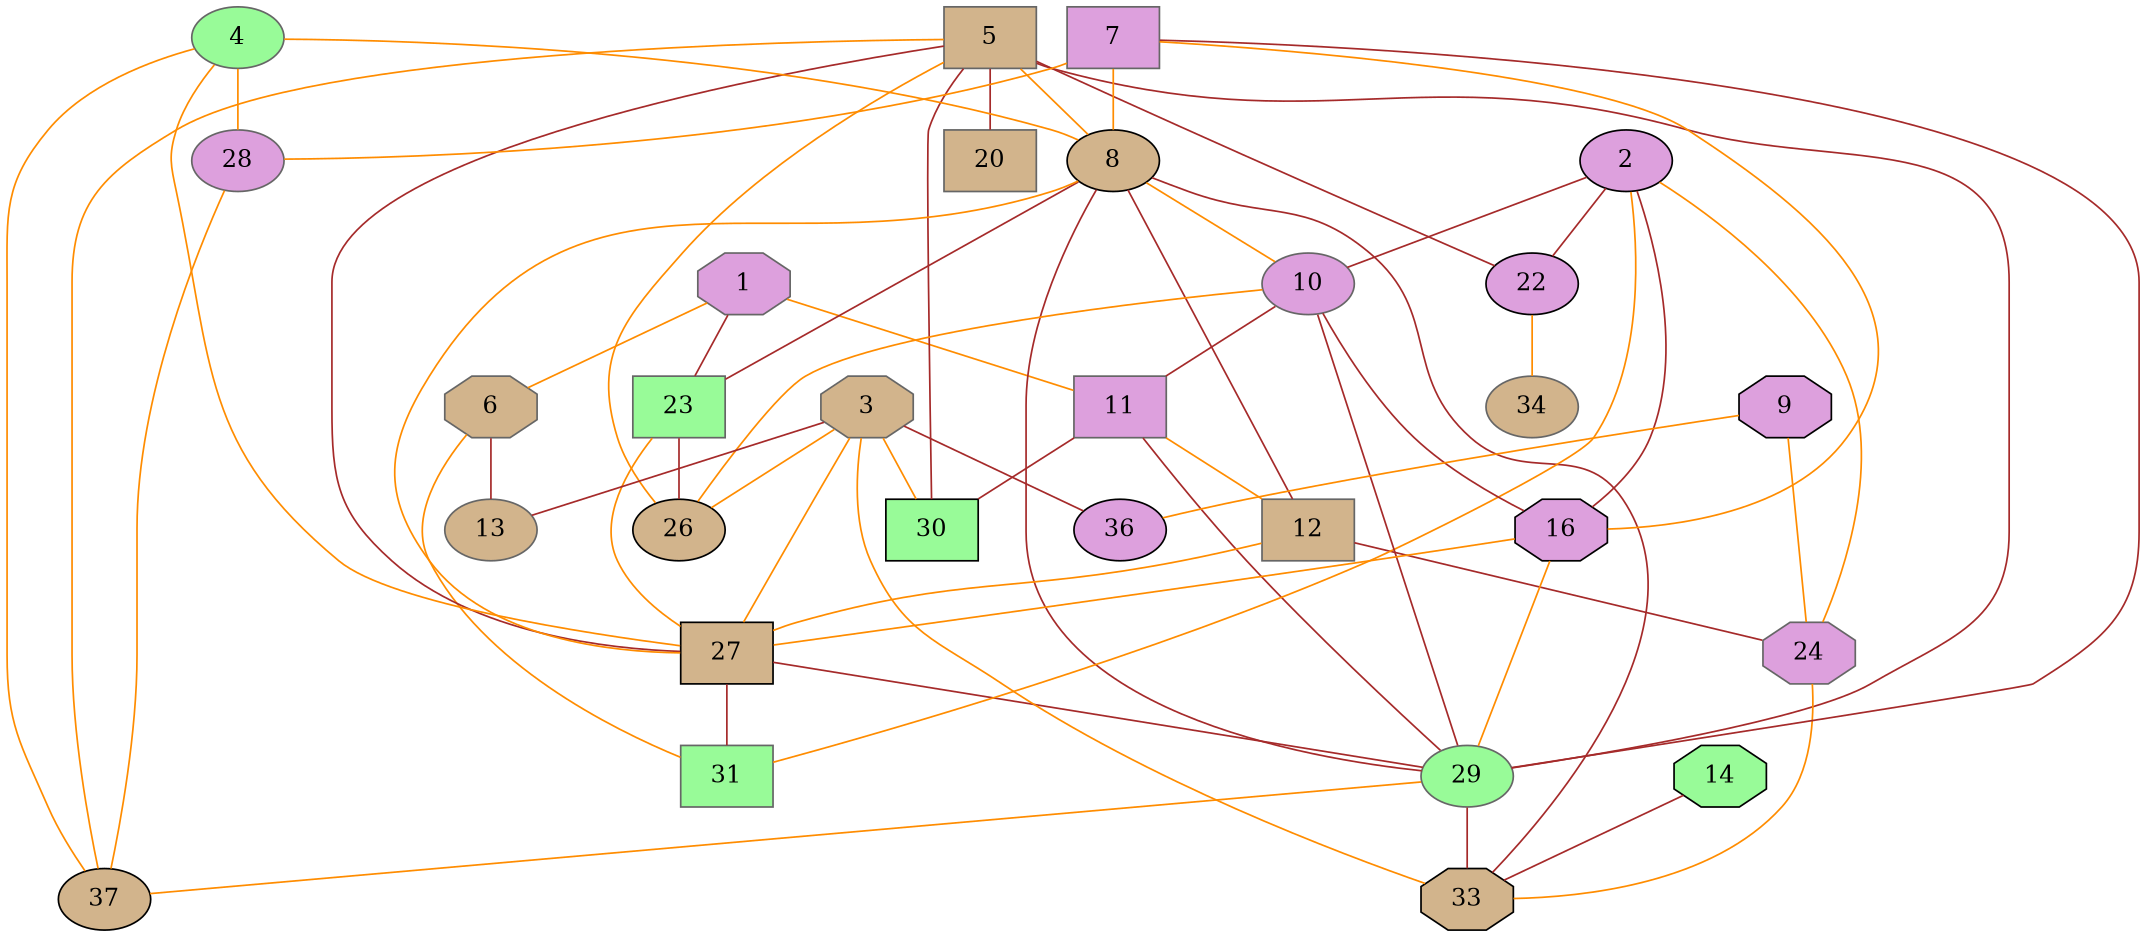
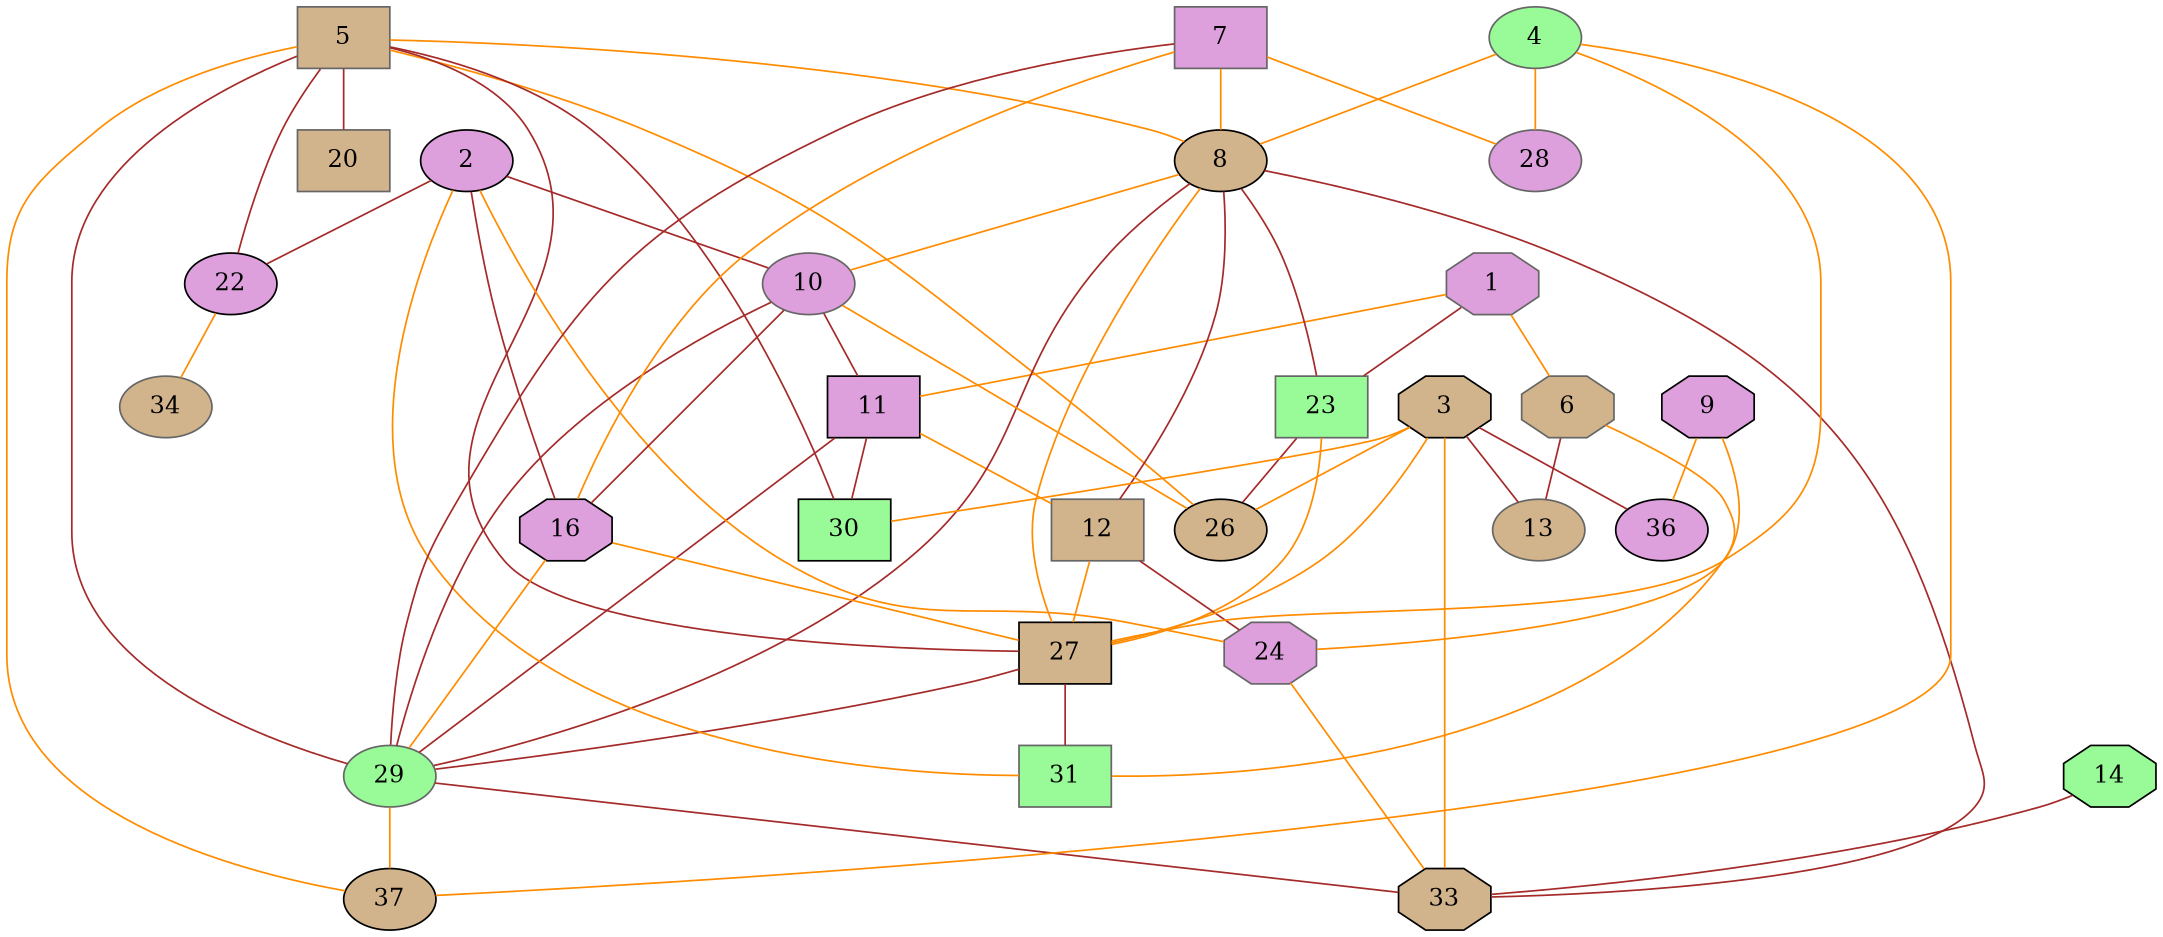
(867, 407) -> (1445, 407)
(1120, 407) -> (874, 407)
(137, 524) -> none
